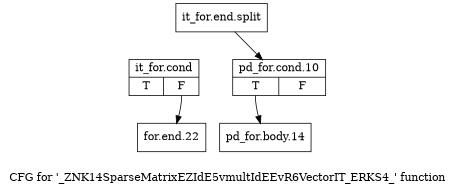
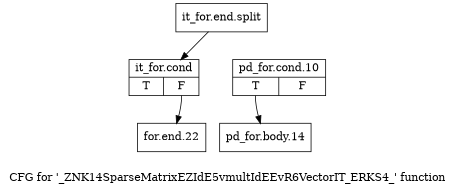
(246, 43) -> (197, 43)
